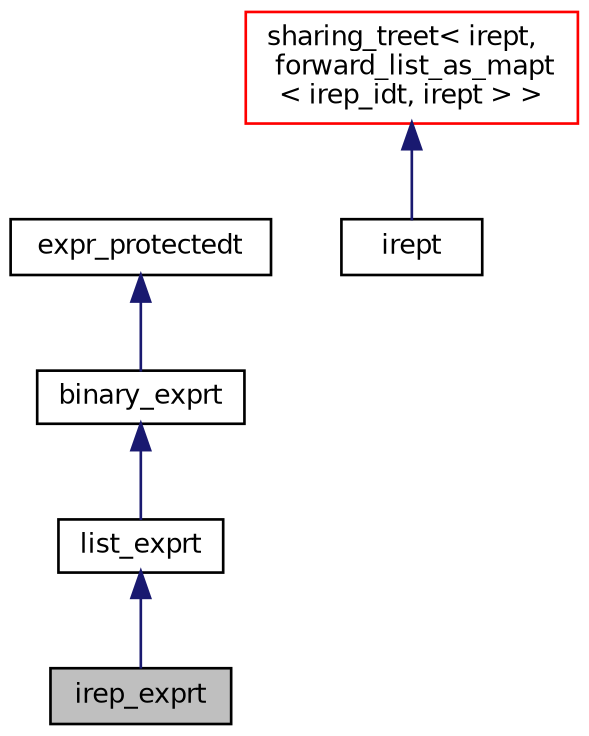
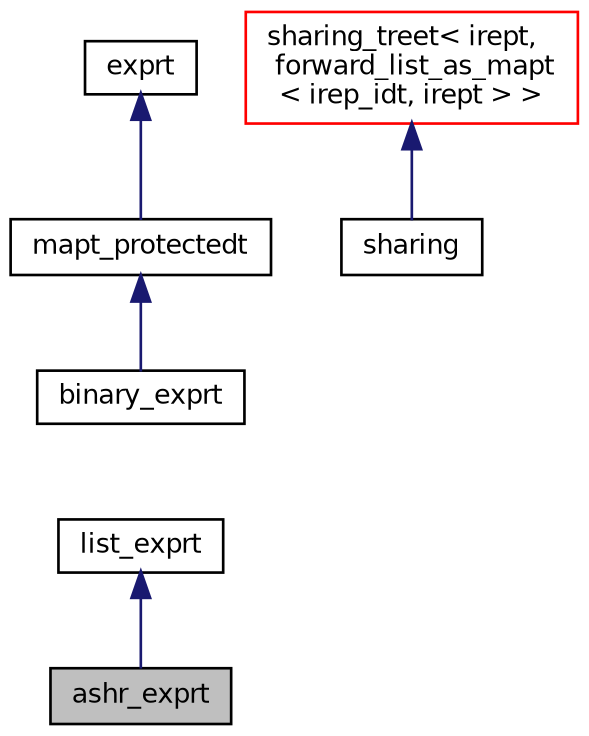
none -> (141, 68)
(141, 247) -> (141, 247)
(412, 247) -> (412, 247)
(141, 485) -> none
(141, 696) -> (141, 696)
